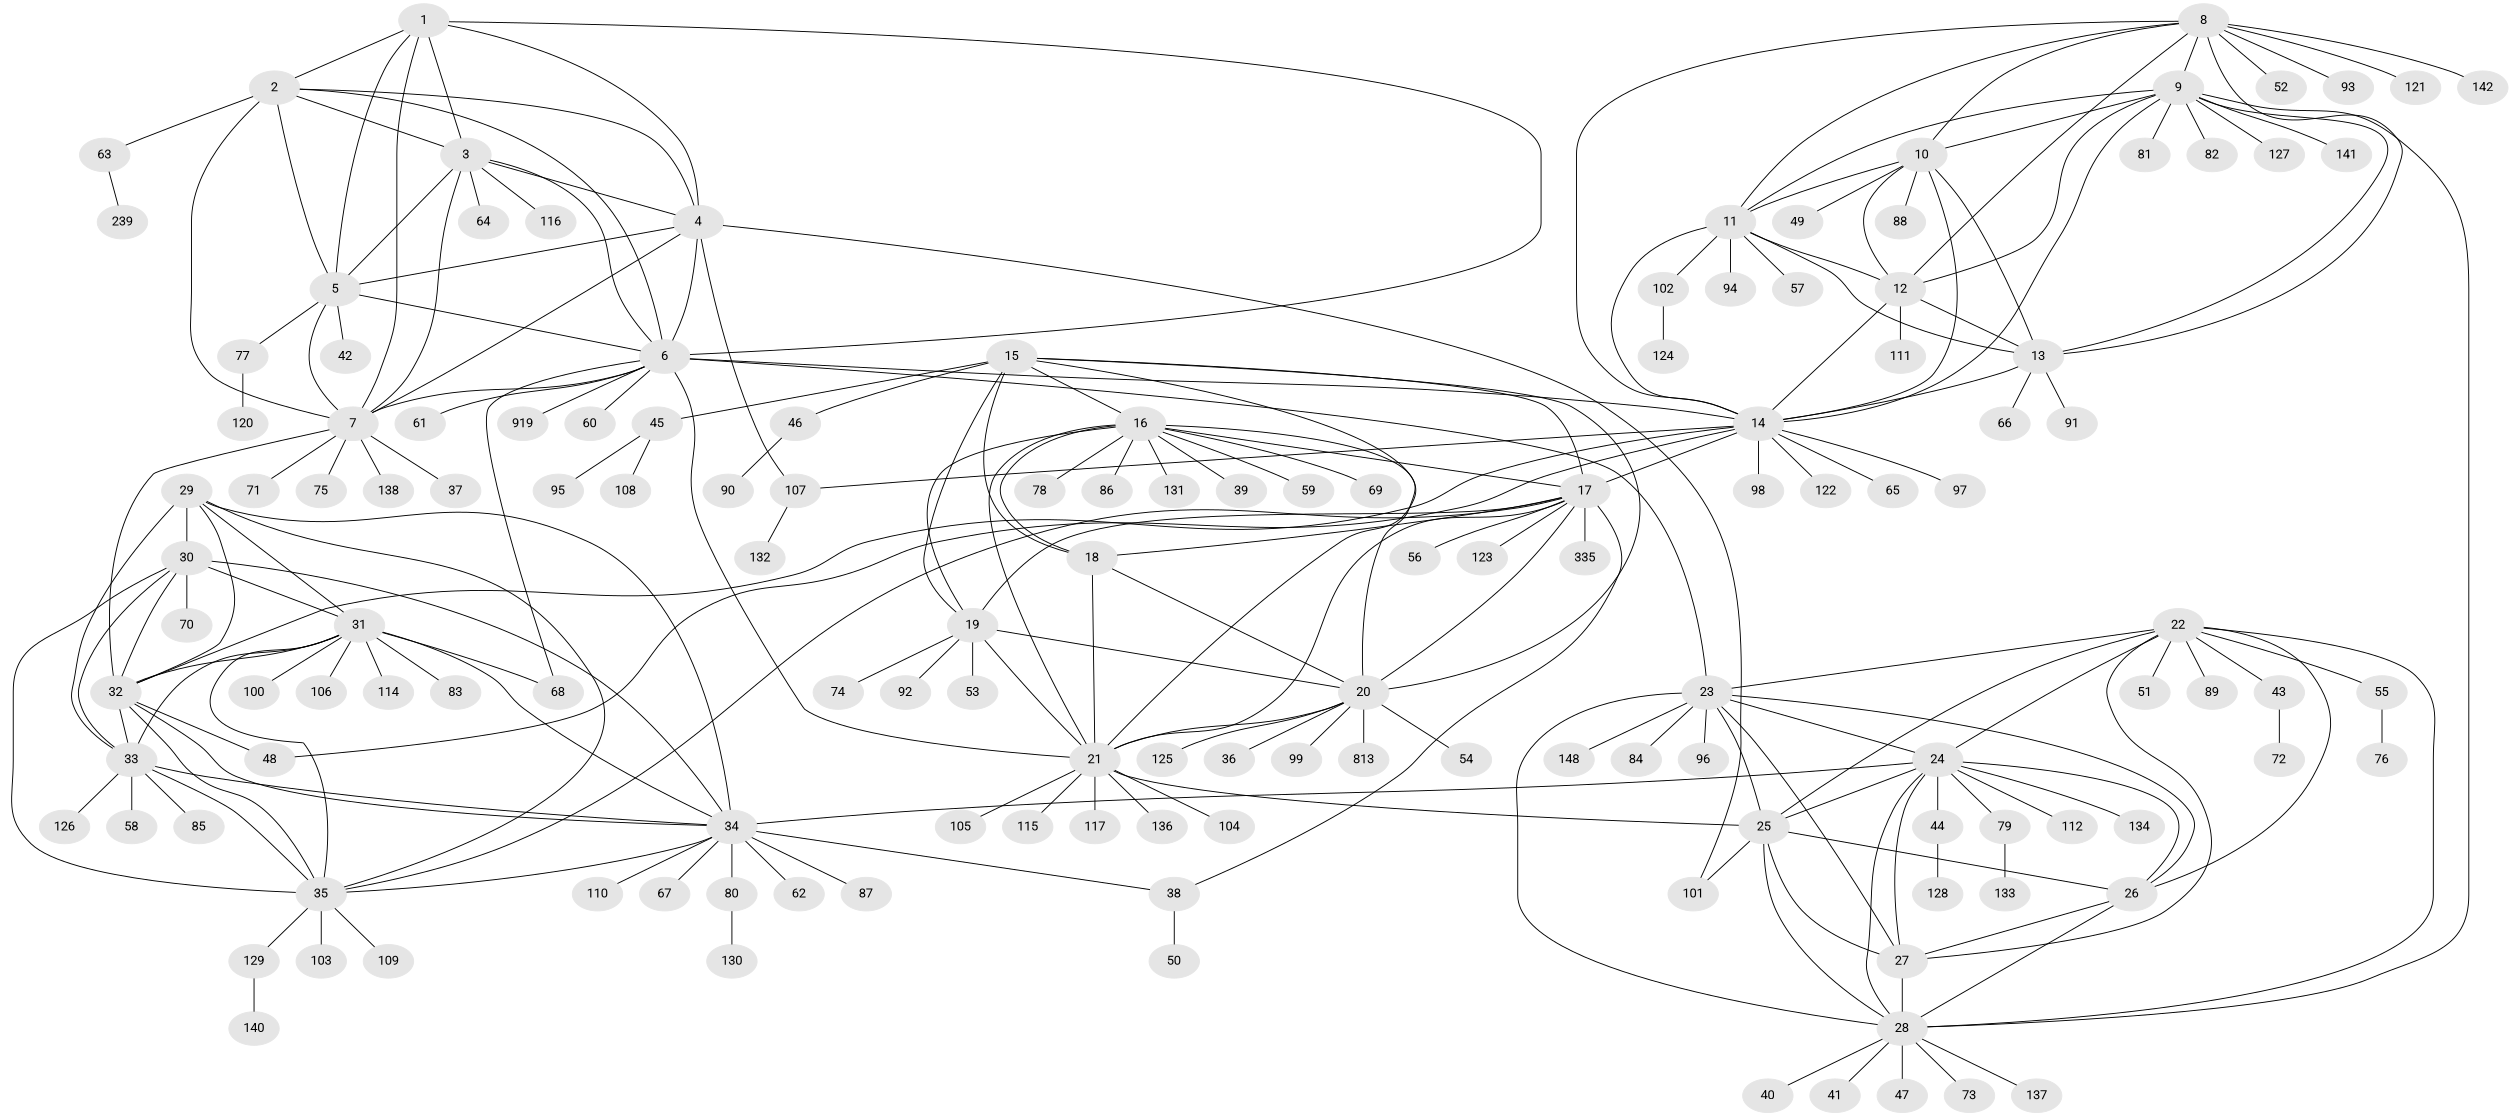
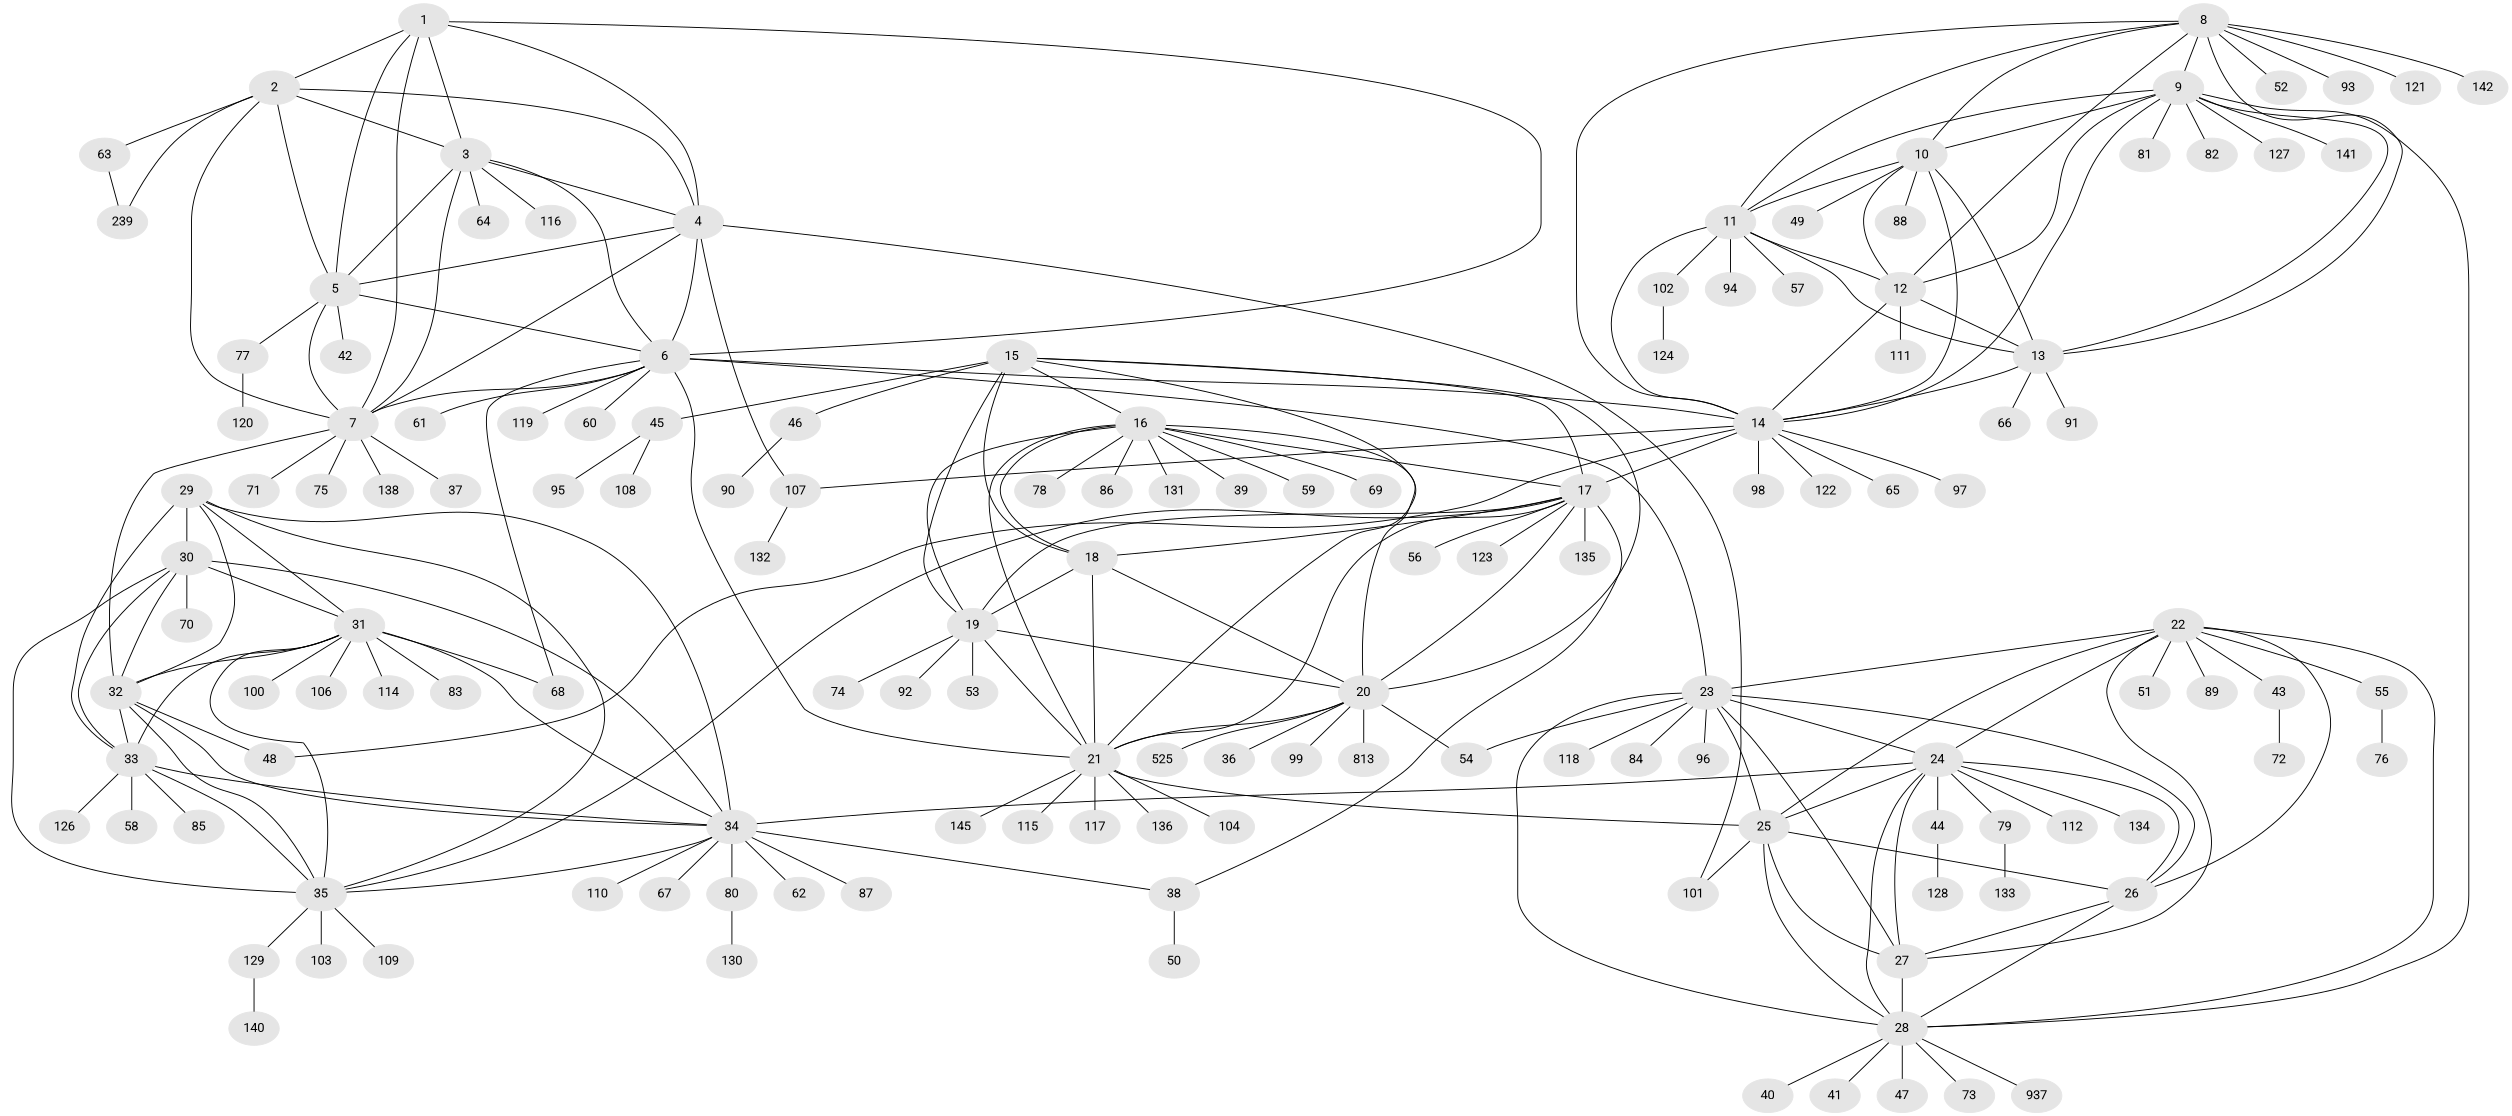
(533, 146) -> (179, 138)
(523, 424) -> (523, 424)
(970, 524) -> none
(1585, 558) -> (1585, 558)
none -> (1032, 592)
none -> (1584, 720)
(1162, 760) -> (1162, 760)
(1569, 760) -> (1569, 760)
(960, 827) -> (960, 827)
(2037, 1096) -> (2037, 1096)
